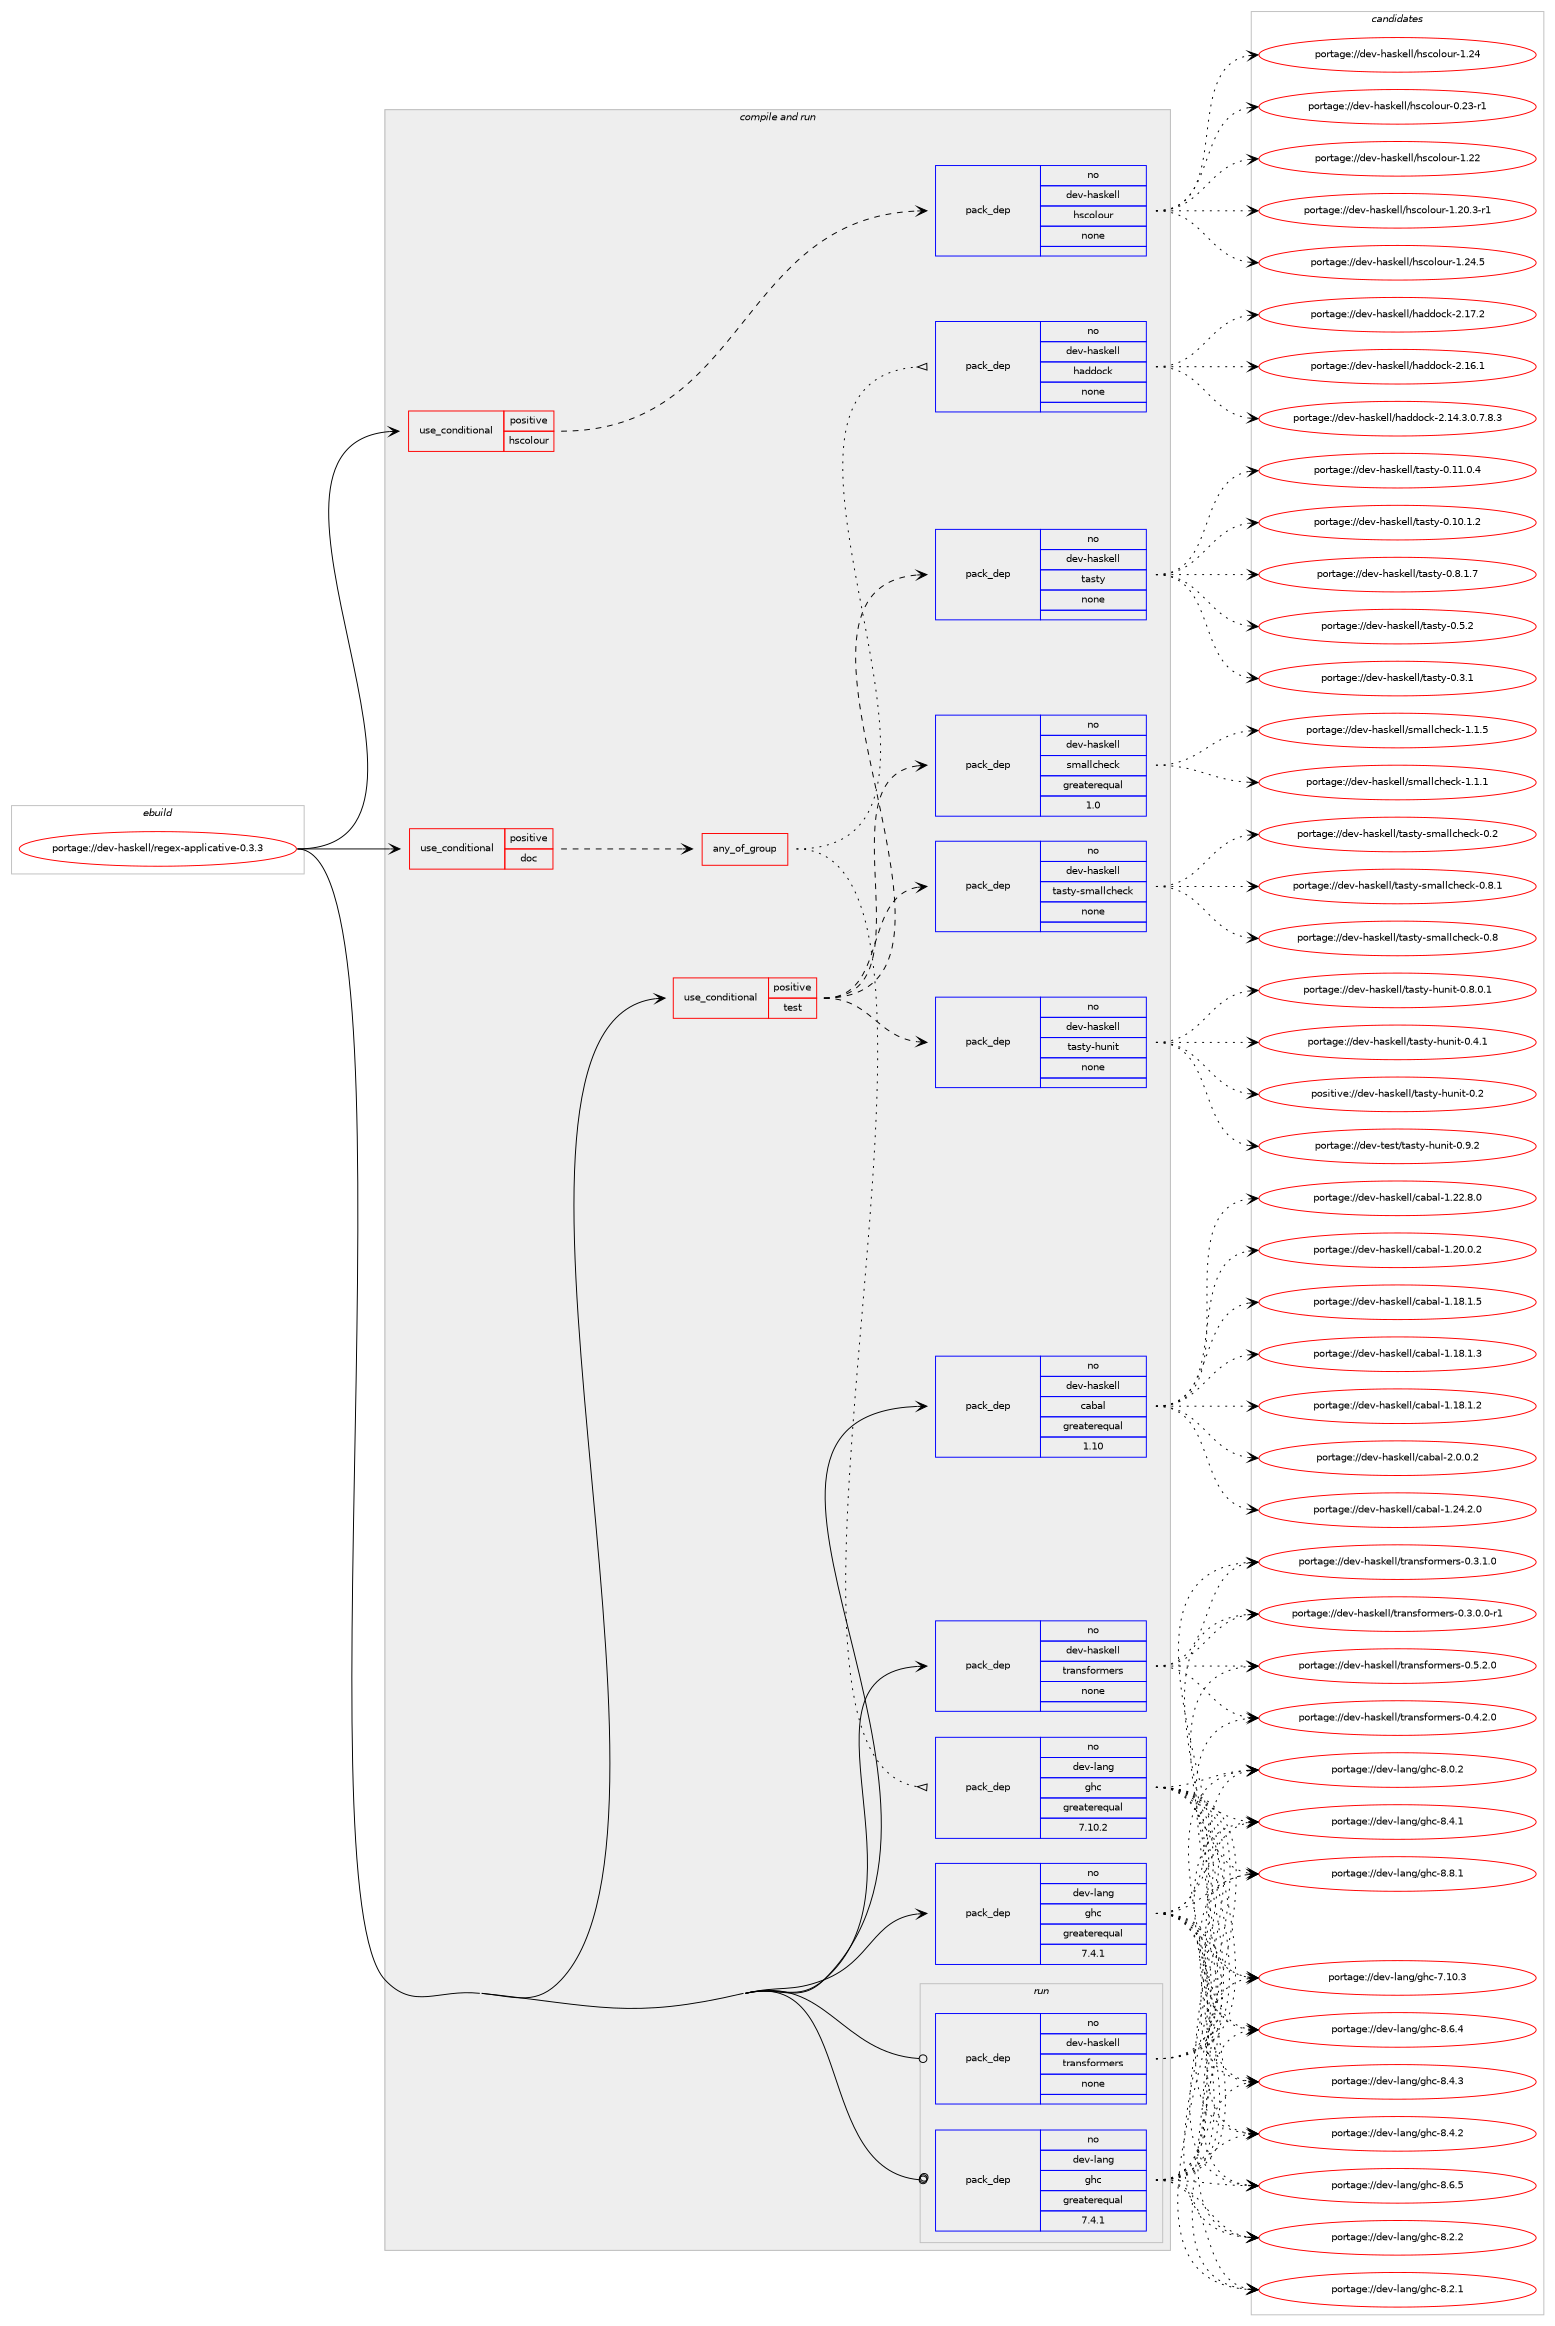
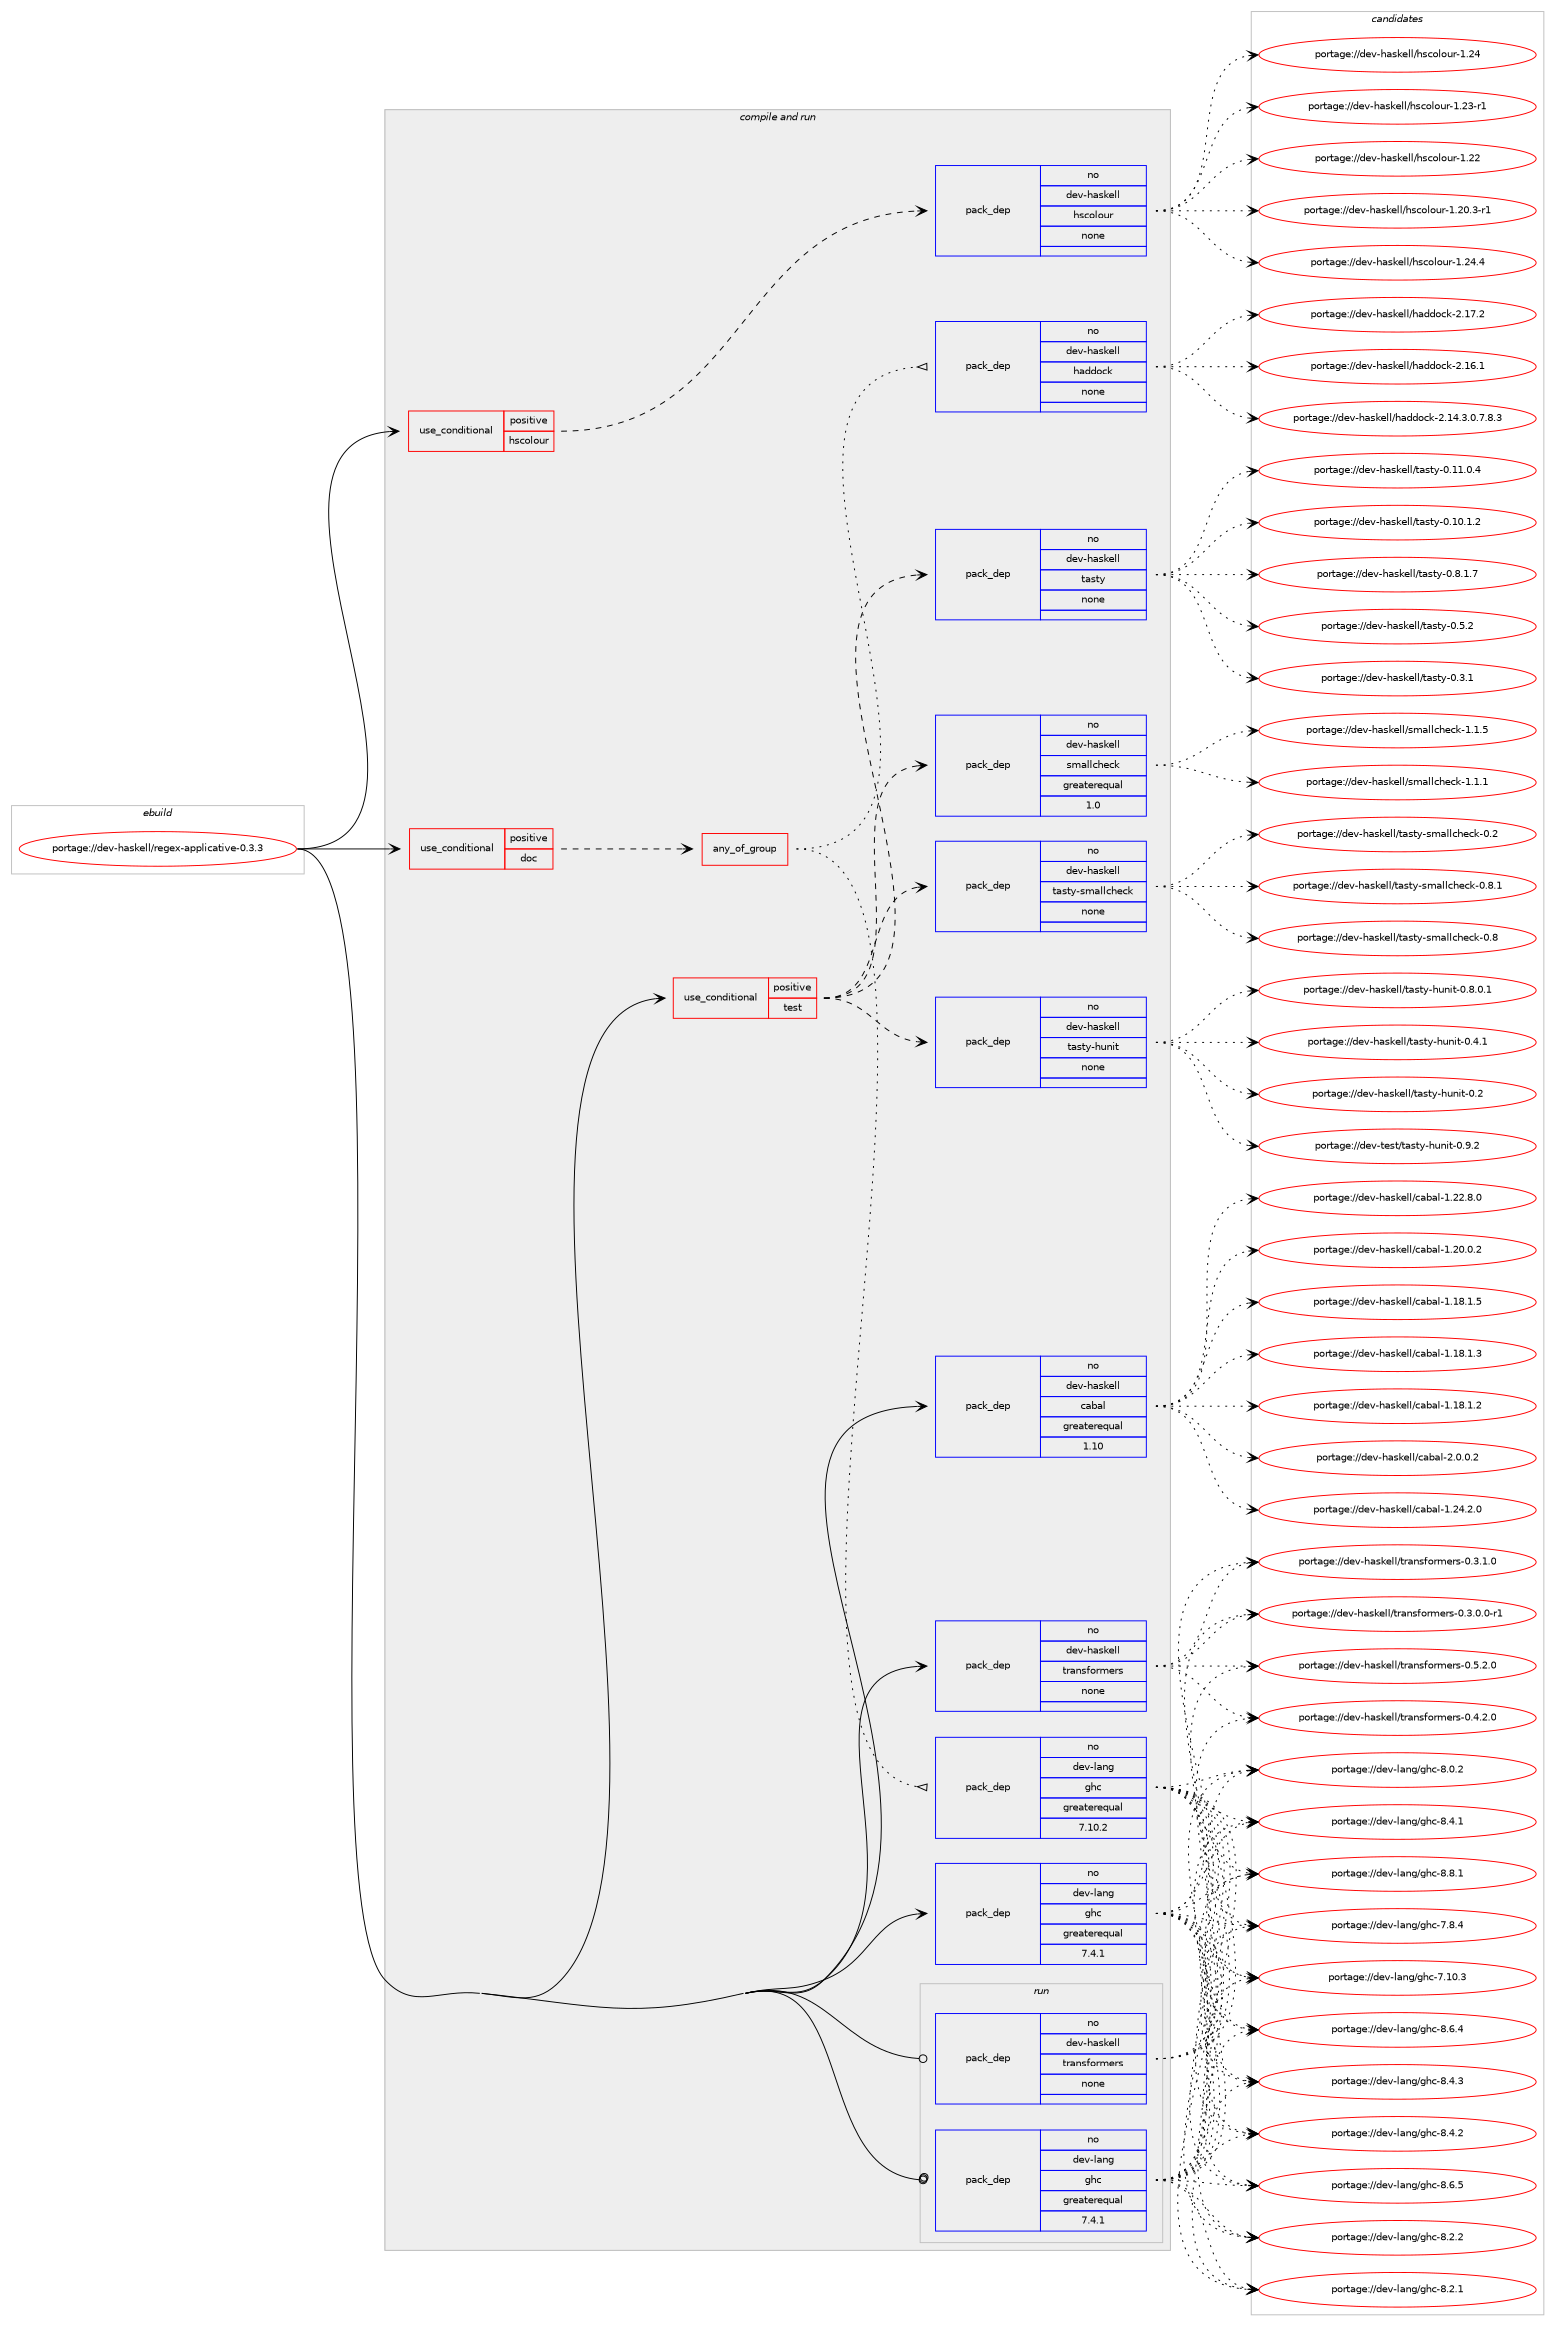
(1398, 107) -> (1398, 107)
(1398, 263) -> (1398, 263)
(1398, 1094) -> (1398, 1094)
none -> (1398, 1926)
